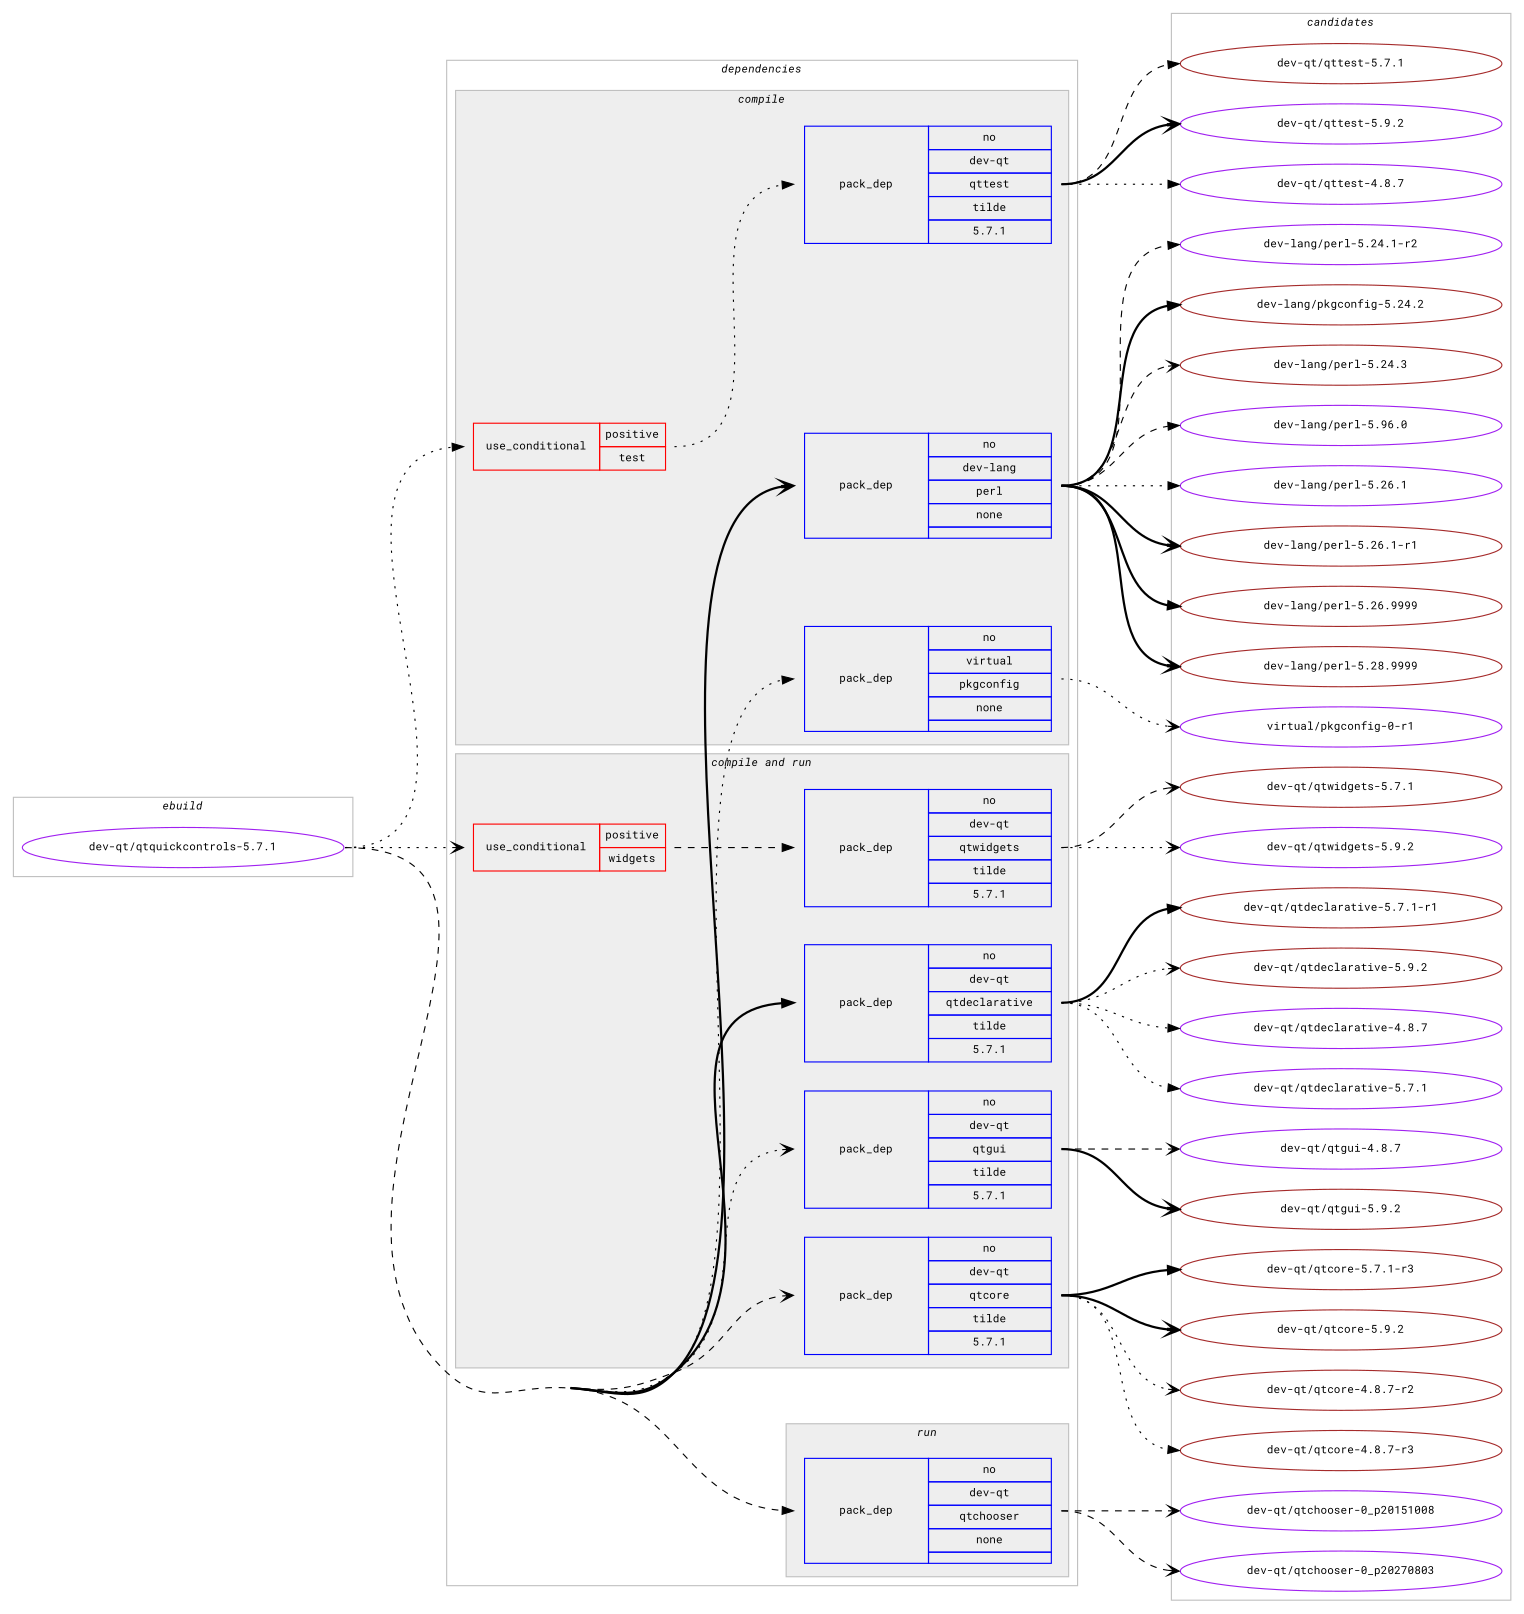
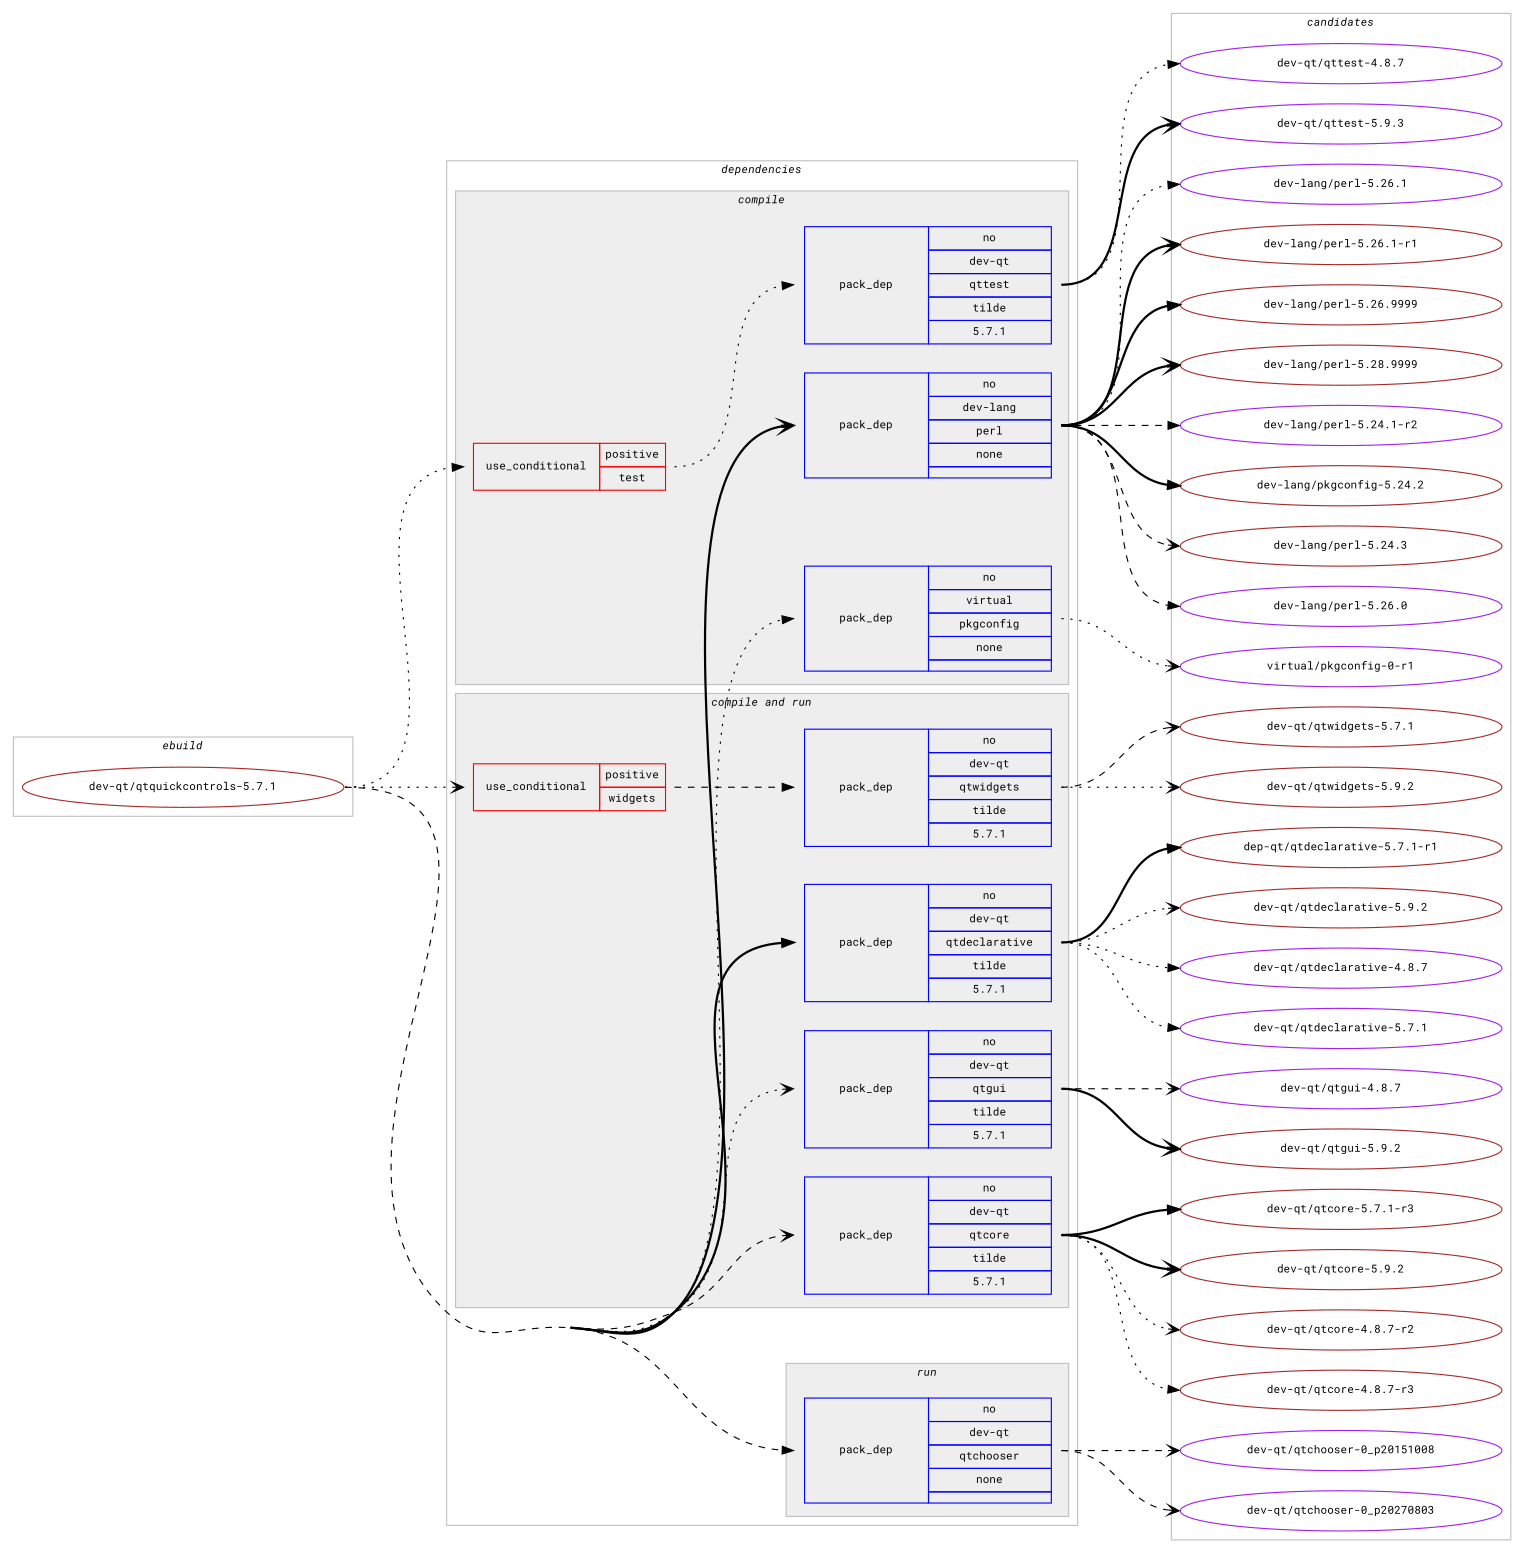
(1341, 64) -> none
(1341, 124) -> (1341, 124)
(1341, 425) -> (1341, 606)
(183, 848) -> (183, 787)
(1341, 848) -> (1341, 787)
(1341, 908) -> (1341, 848)
